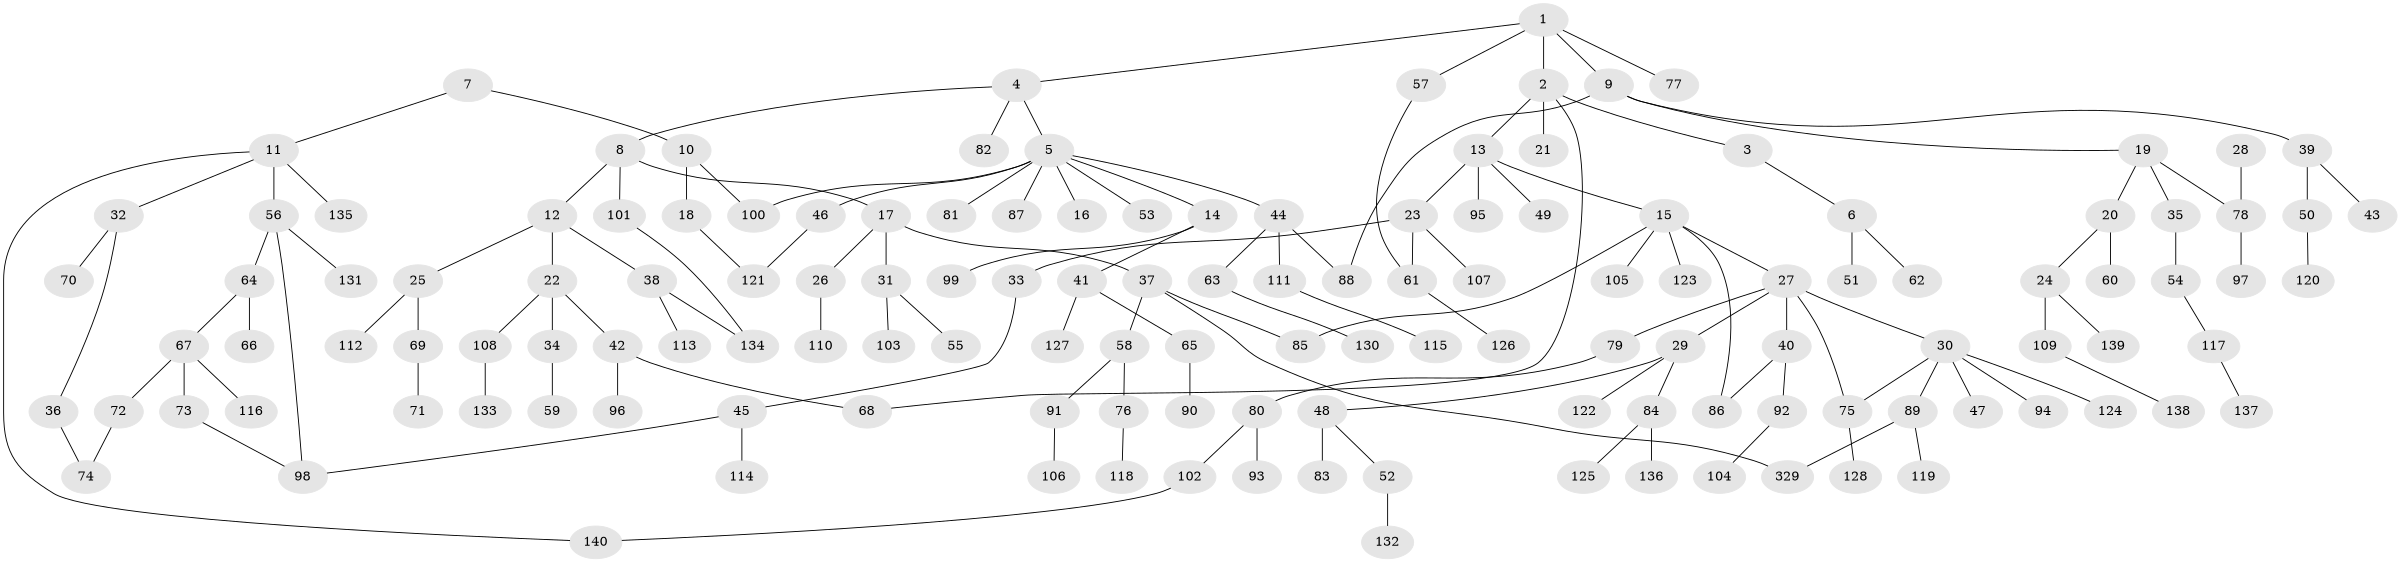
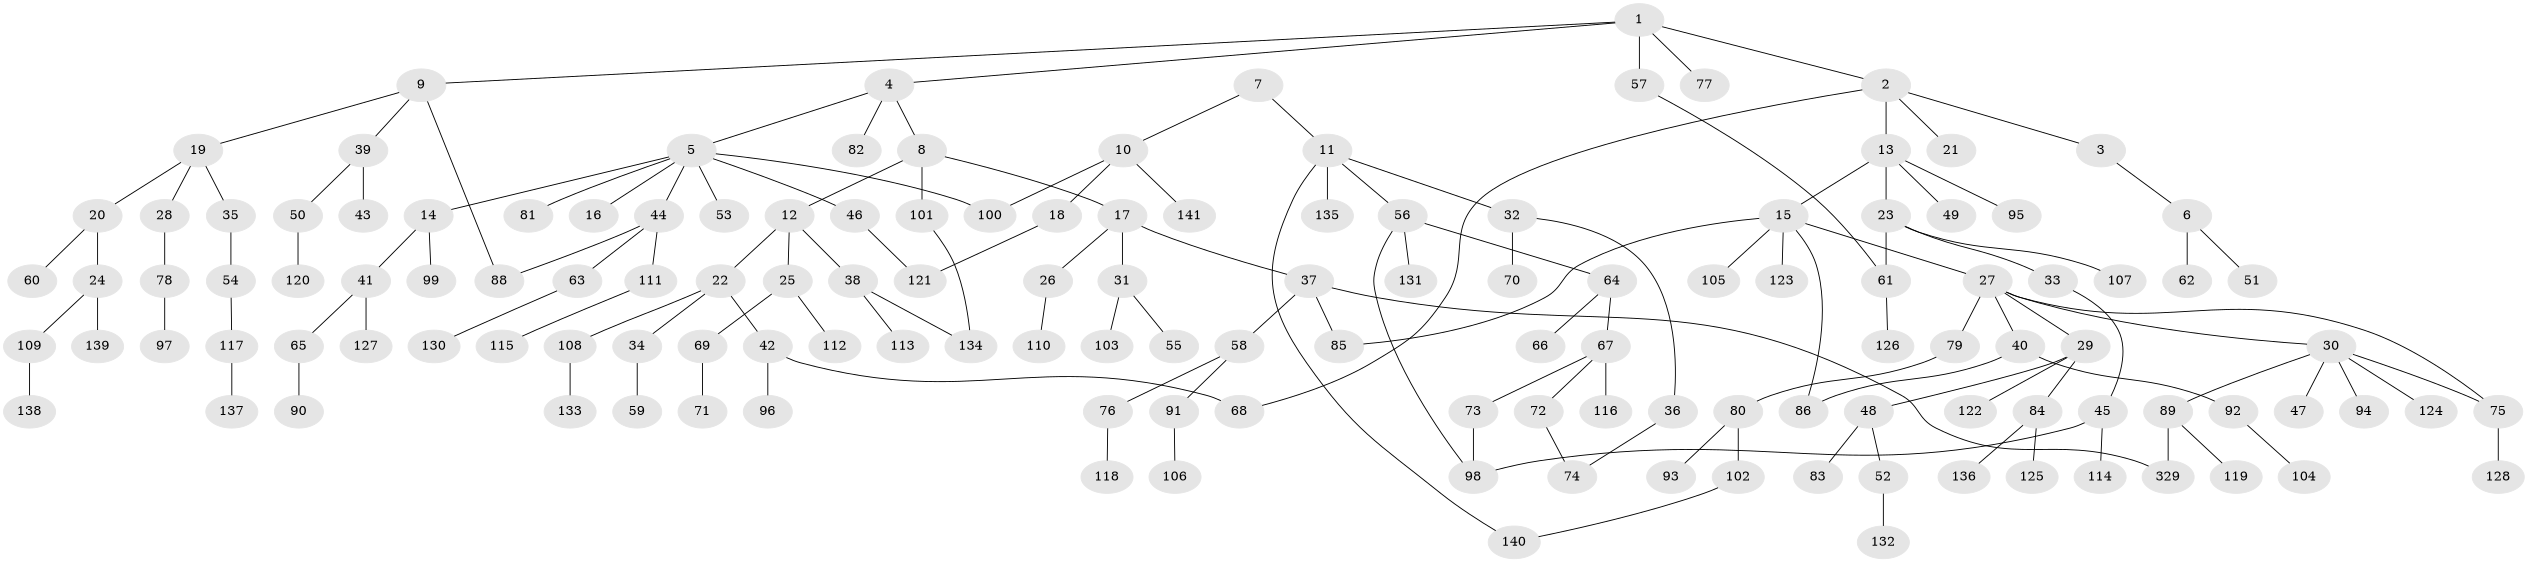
(2192, 183) -> (181, 183)
(1017, 216) -> none
none -> (1190, 216)
